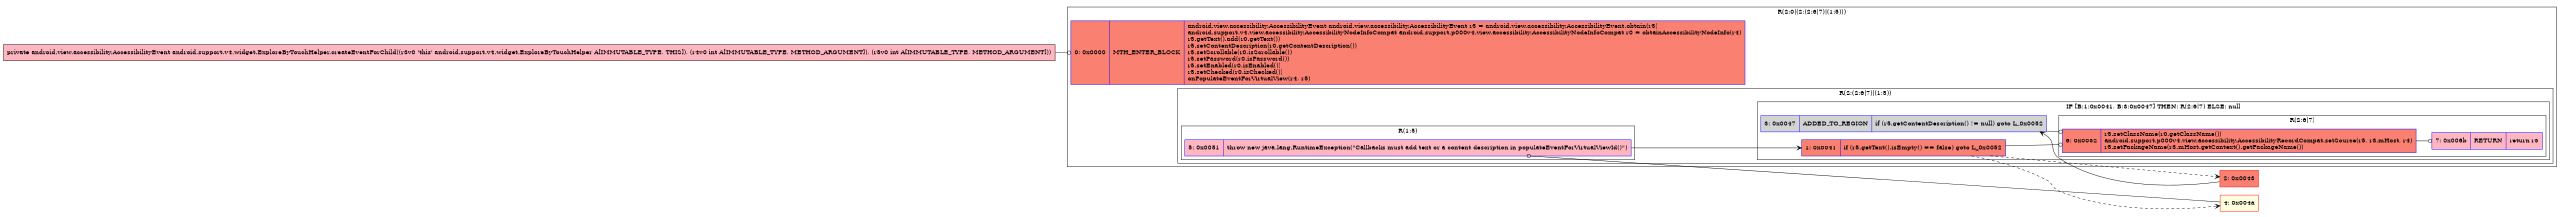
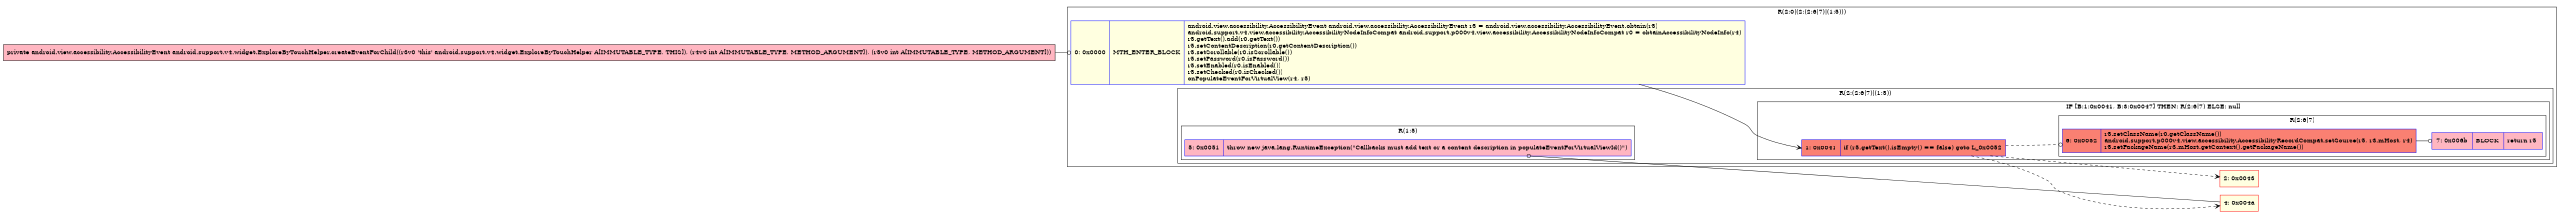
(1408, 53) -> (1408, 53)
(1904, 124) -> none
(2488, 141) -> (2487, 141)
(2032, 145) -> (2032, 145)
(1714, 148) -> (1720, 112)
(2239, 179) -> (2239, 179)
